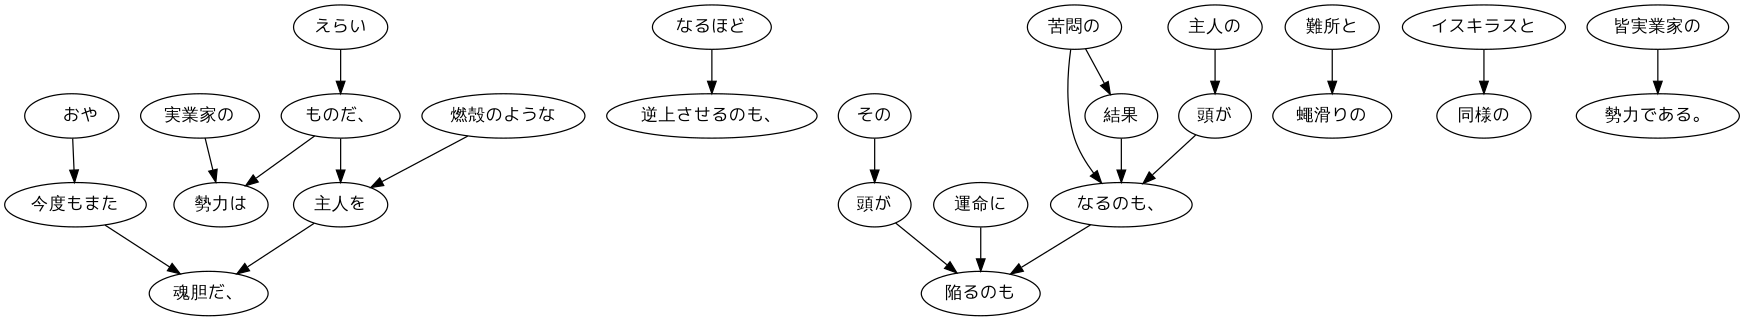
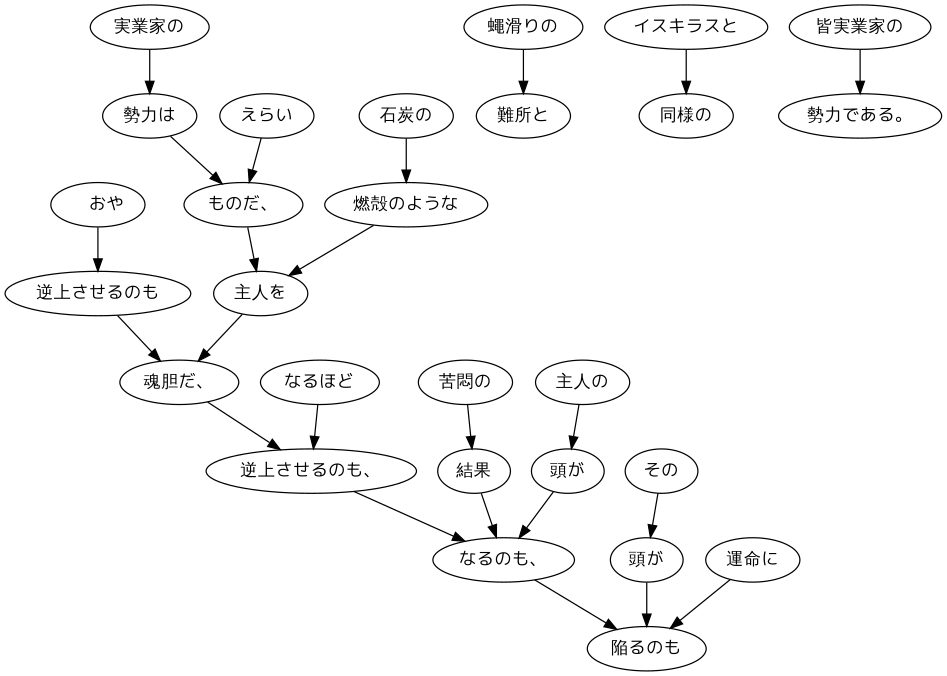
(1332, 65) -> (523, 65)
(1069, 114) -> (404, 514)
none -> (406, 116)
(285, 157) -> (192, 156)
(75, 205) -> (98, 294)
none -> (239, 422)
